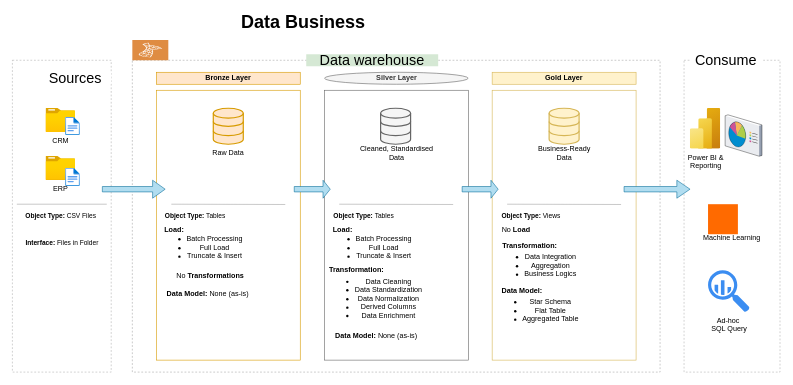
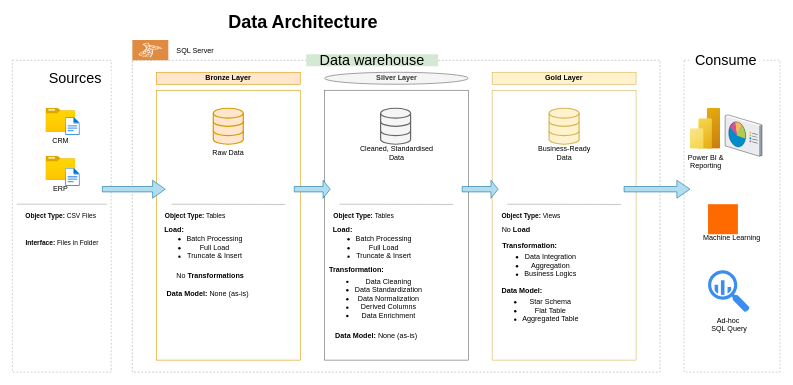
(303, 21) -> (303, 21)
none -> (195, 51)
